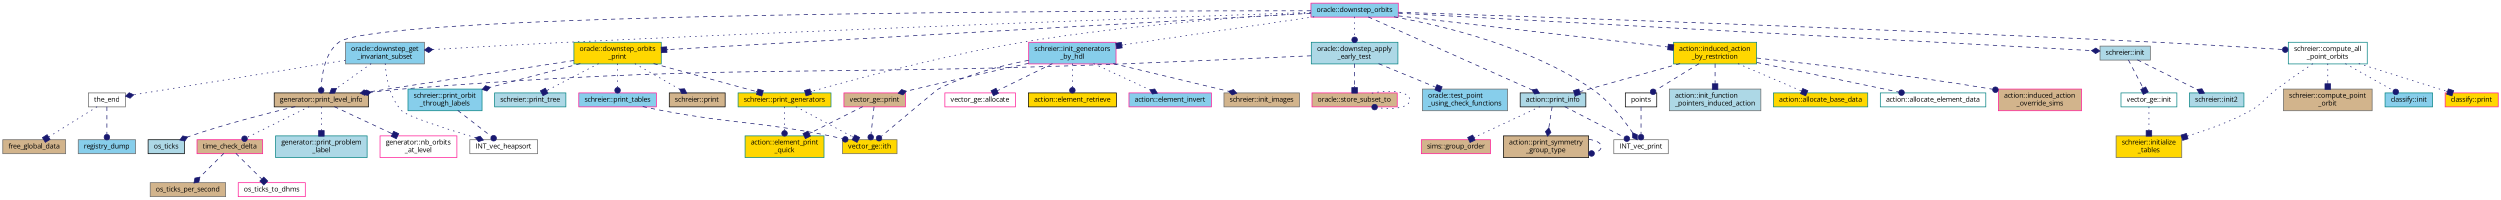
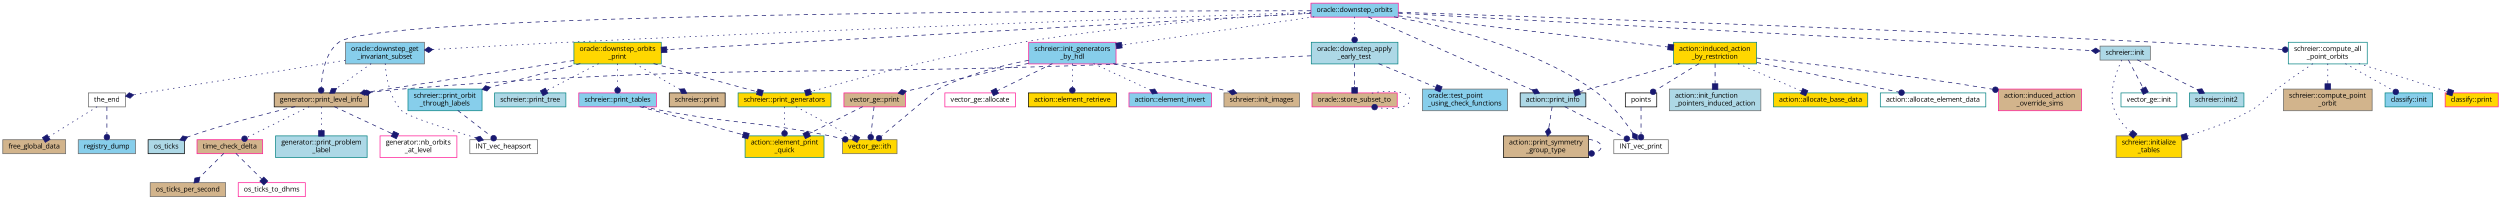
(2149, 118) -> (2112, 98)
none -> (691, 120)
(1456, 147) -> none
